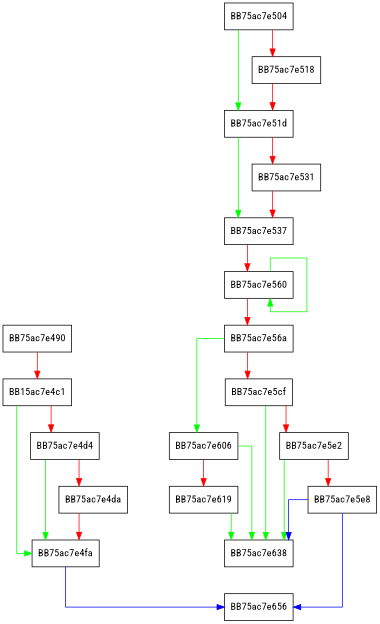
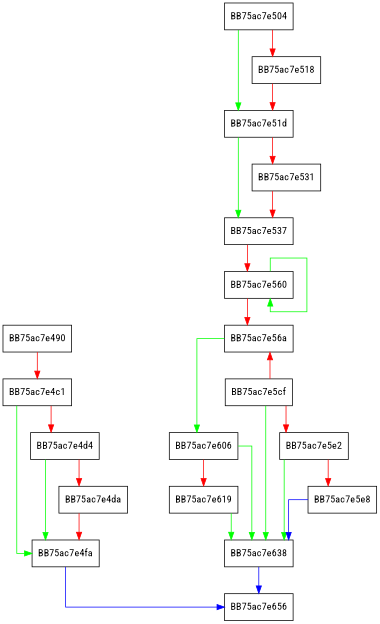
(248, 362) -> (270, 369)
(37, 392) -> (37, 392)
(342, 581) -> (259, 576)
